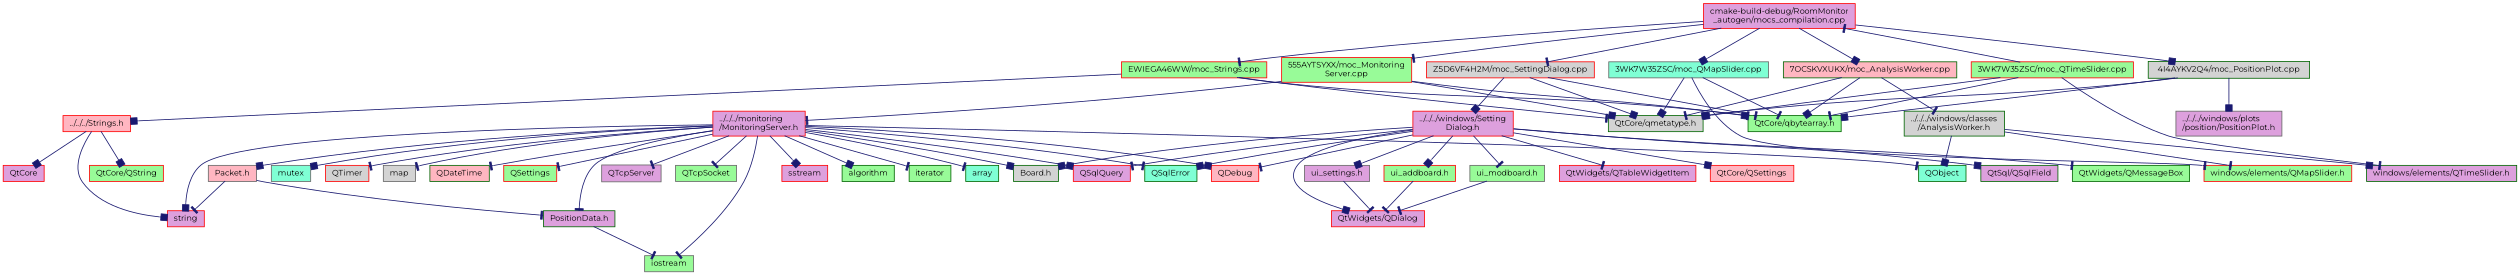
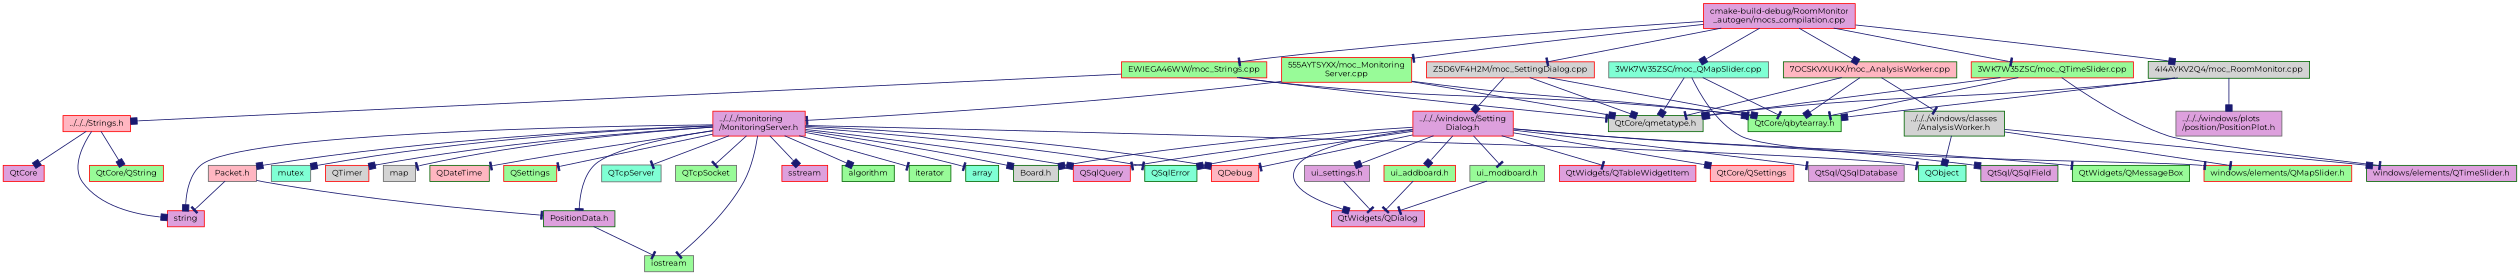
(1934, 45) -> (1921, 45)
(2229, 70) -> (2229, 70)
(1649, 96) -> (1649, 96)
(474, 150) -> (474, 150)
(631, 173) -> (631, 173)
none -> (1856, 173)
